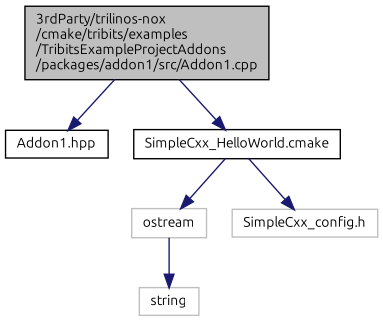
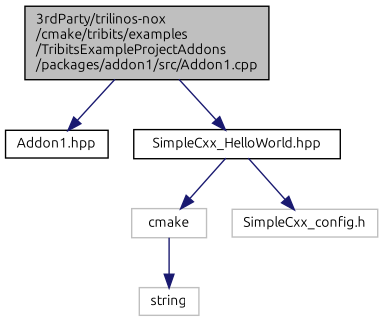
(237, 144) -> (237, 144)
(169, 223) -> (169, 223)
